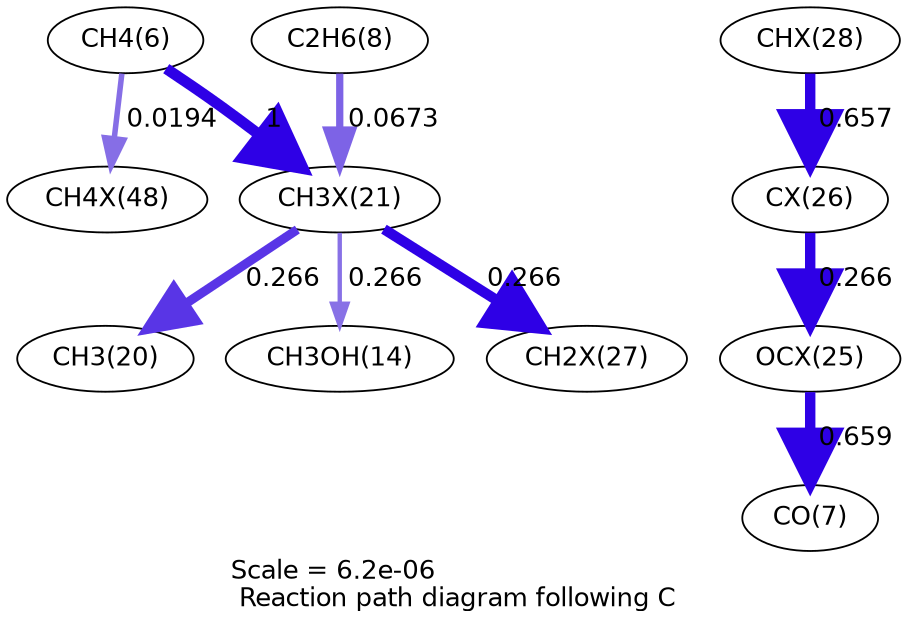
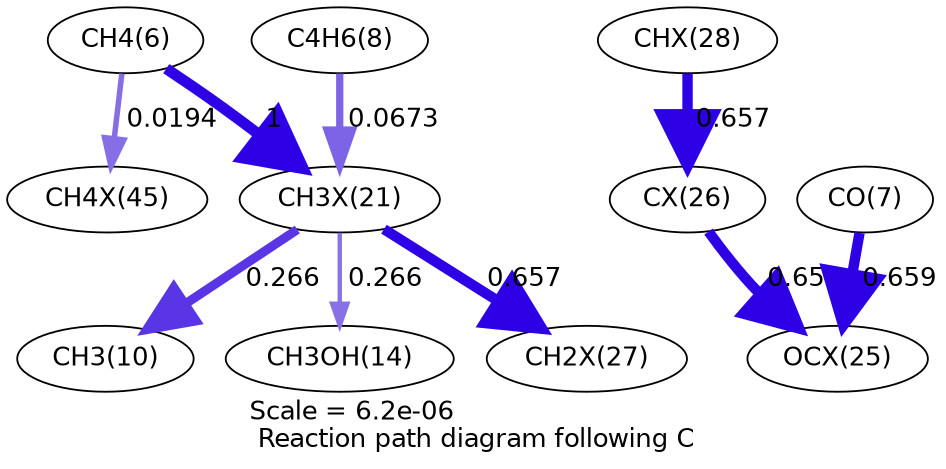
(340, 40) -> (340, 40)
(107, 200) -> (107, 200)
(521, 279) -> (521, 279)
(852, 279) -> (801, 279)
(105, 359) -> (105, 359)
(810, 412) -> (856, 253)
